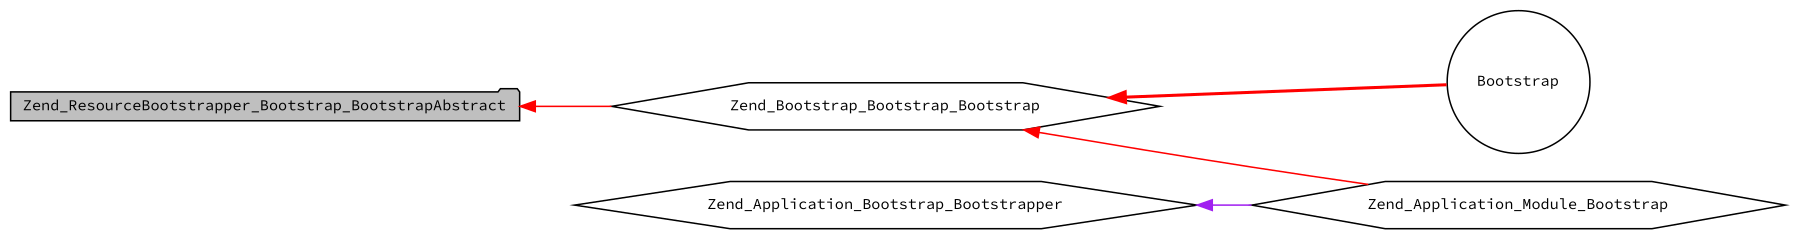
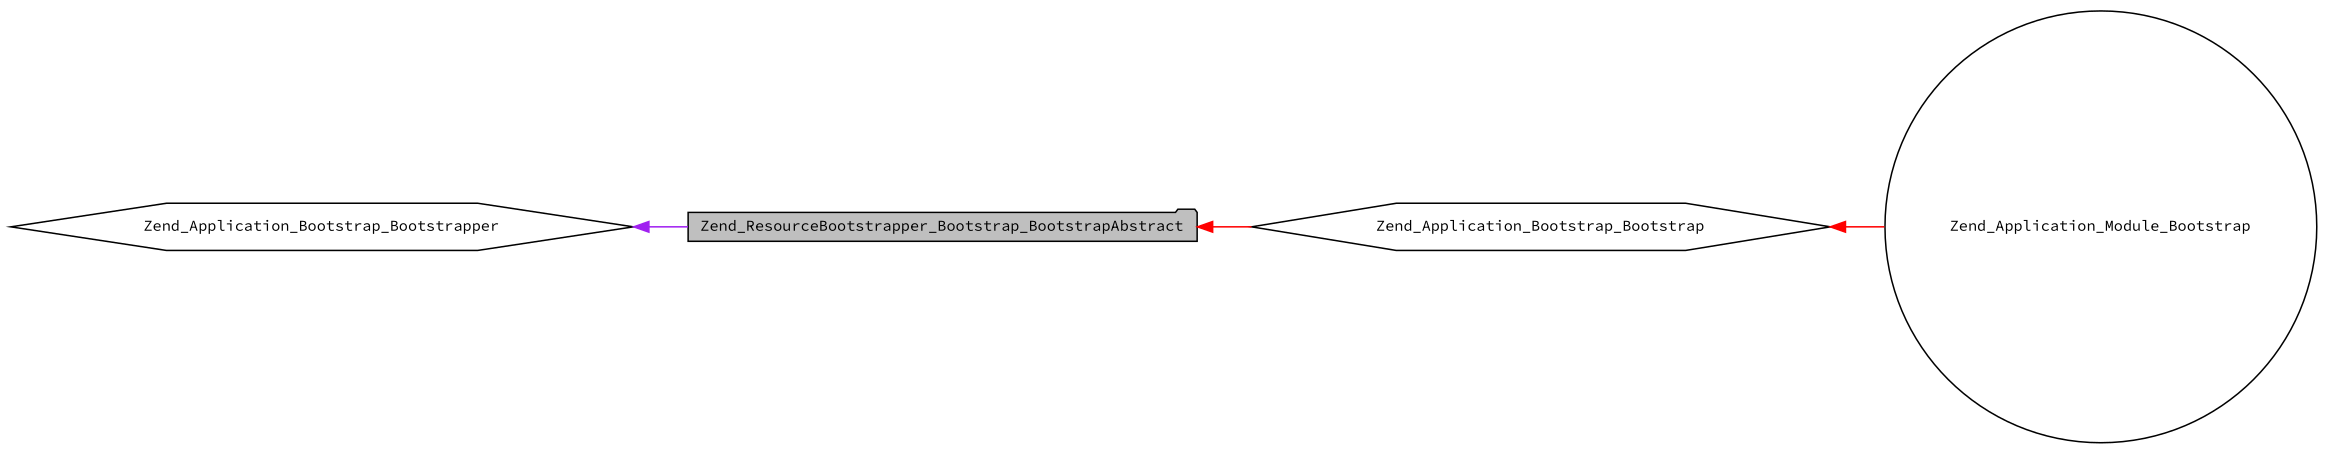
(1519, 82) -> none
(886, 106) -> (1541, 227)
(1232, 205) -> (669, 227)
(1519, 205) -> (2101, 227)
